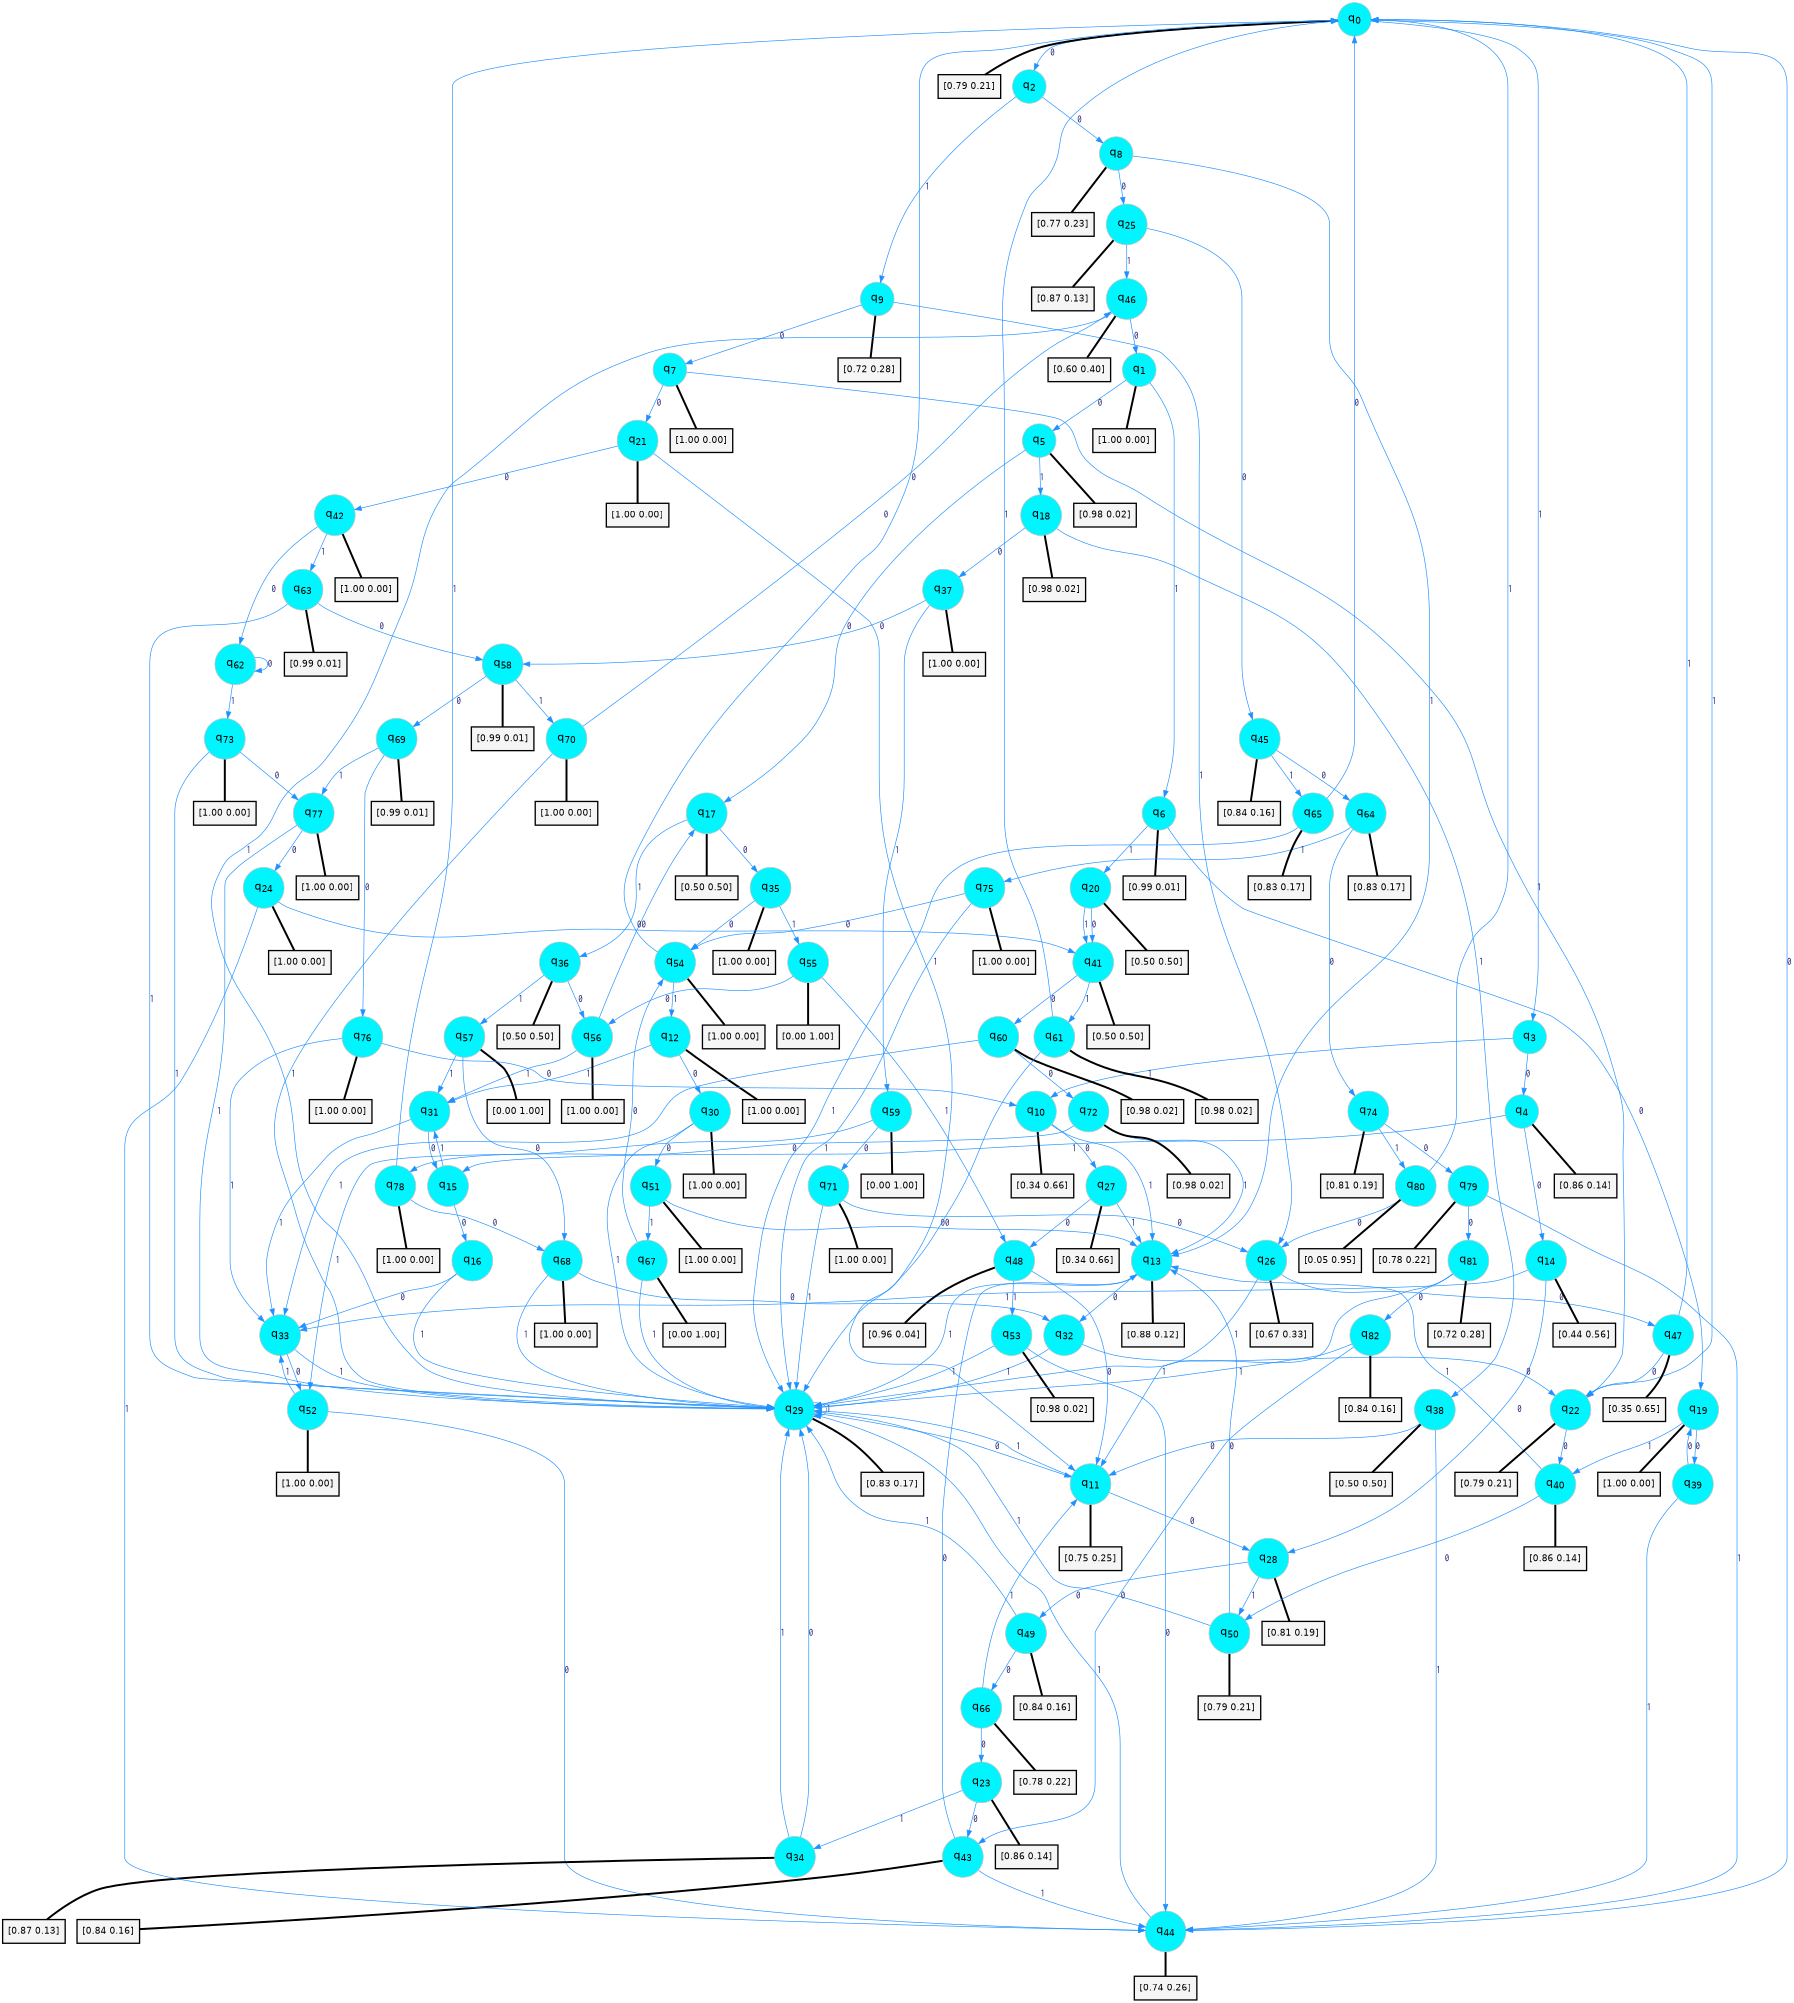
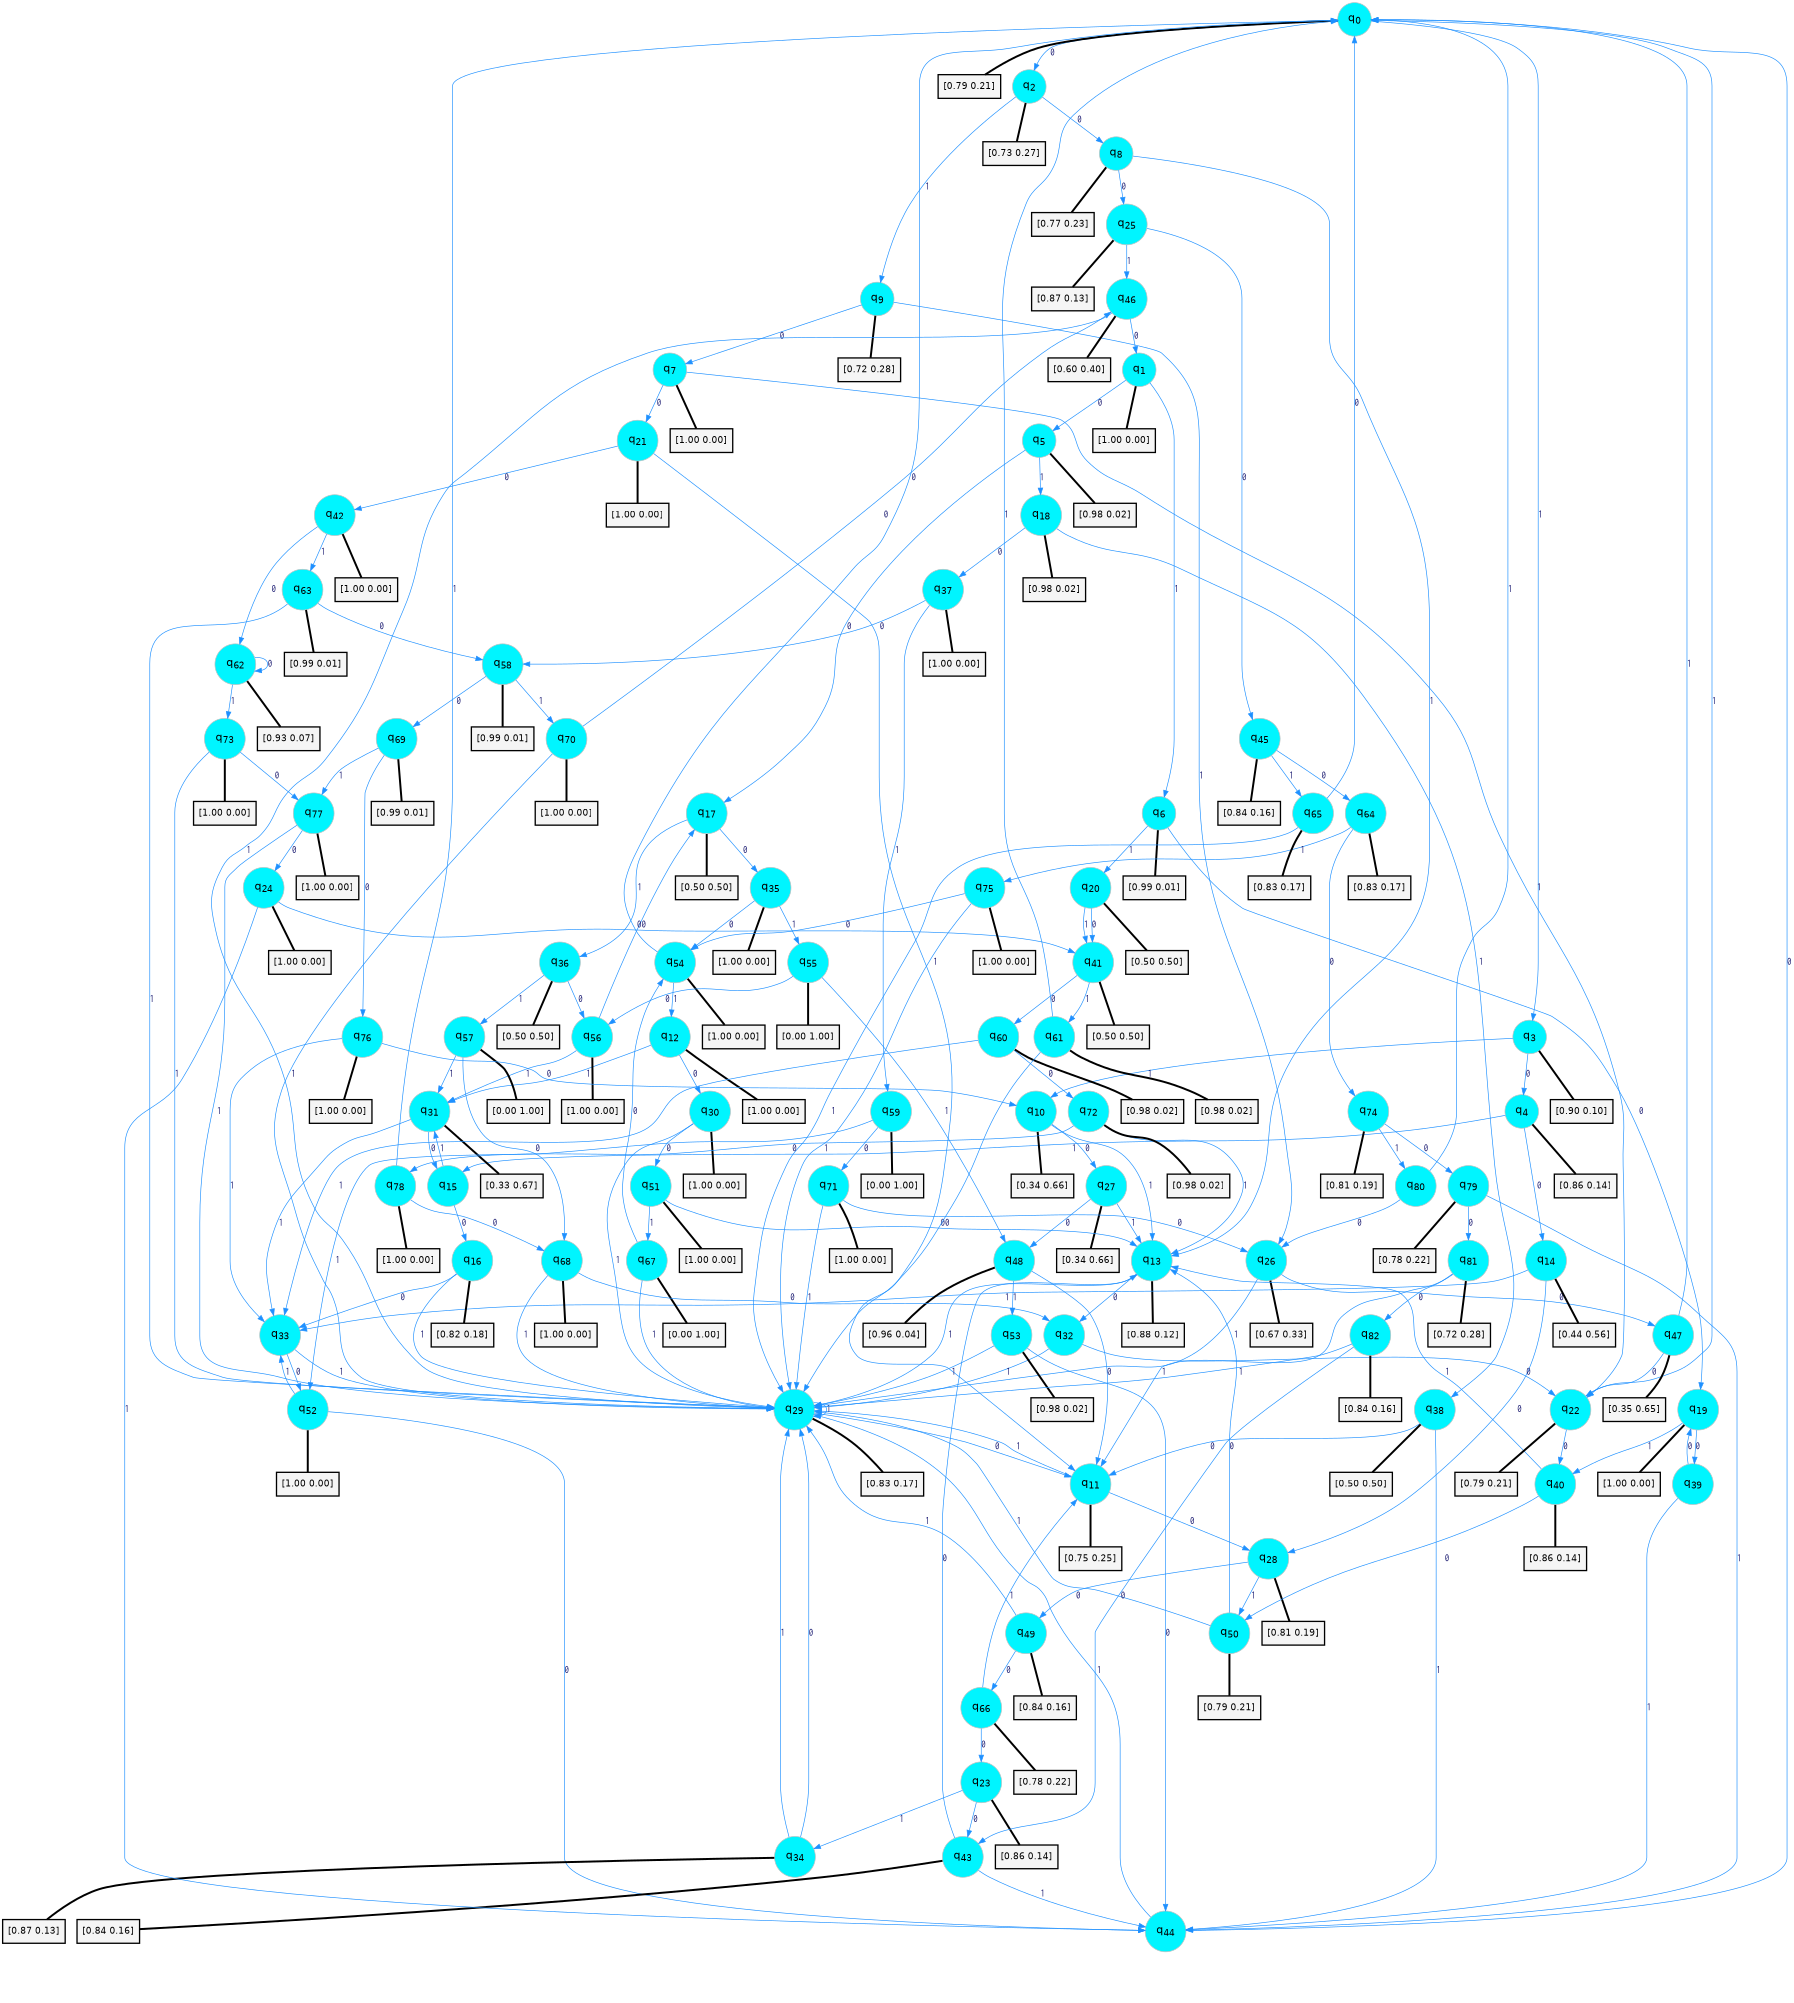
none -> (1014, 154)
none -> (289, 739)
none -> (1582, 1111)
none -> (512, 1186)
(1330, 1261) -> none
none -> (462, 1335)
(1166, 1988) -> none
